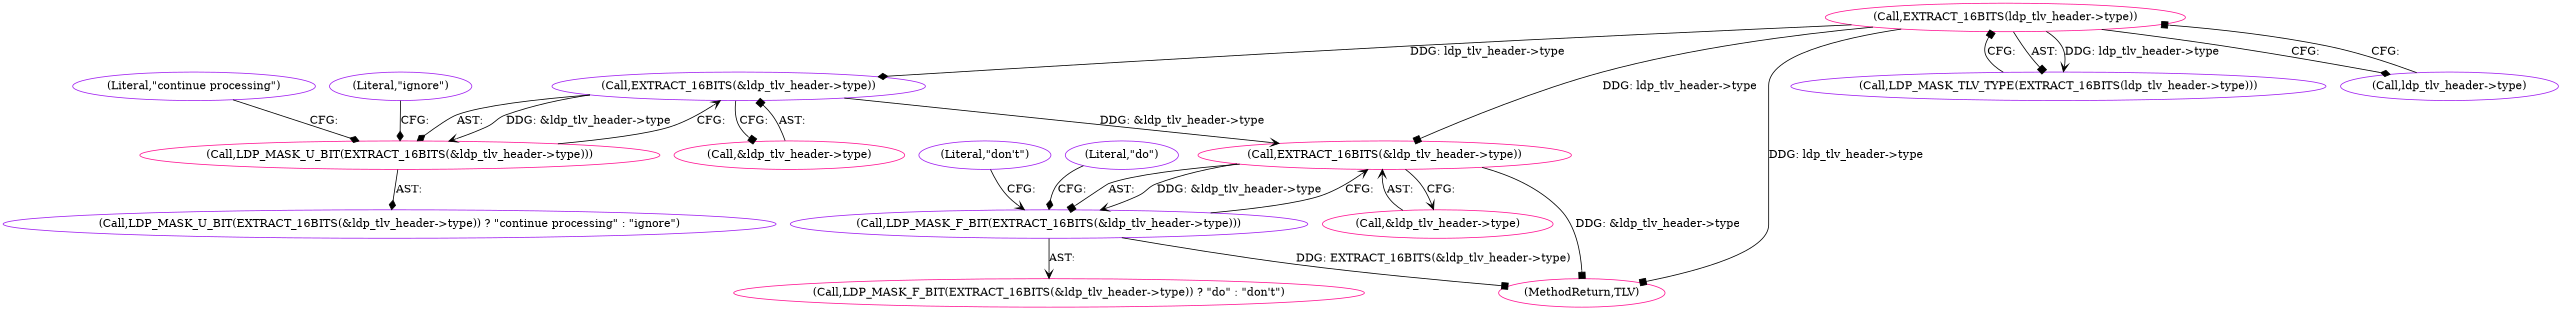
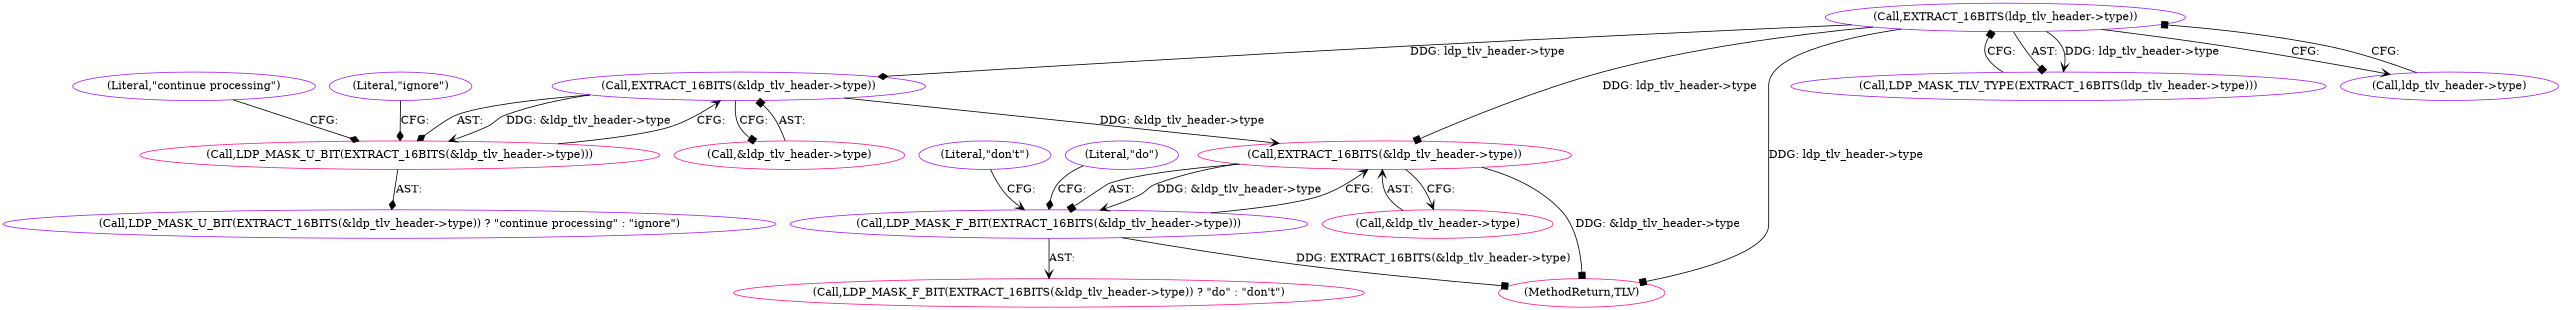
(2005, 17) -> (2005, 17)
(2241, 49) -> (2242, 49)
